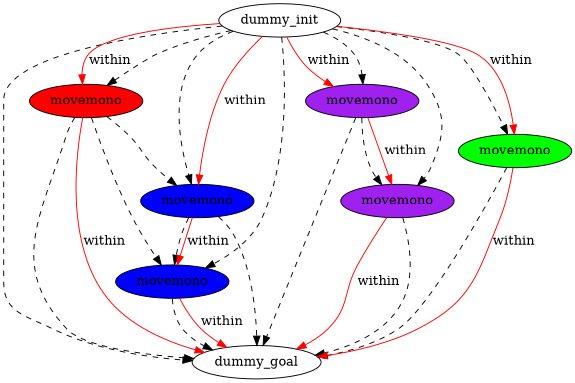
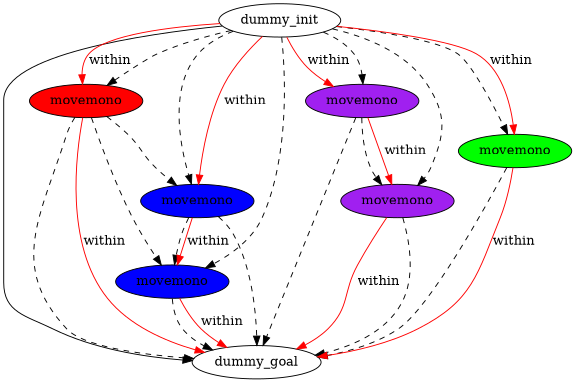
(4, 175) -> (4, 175)
